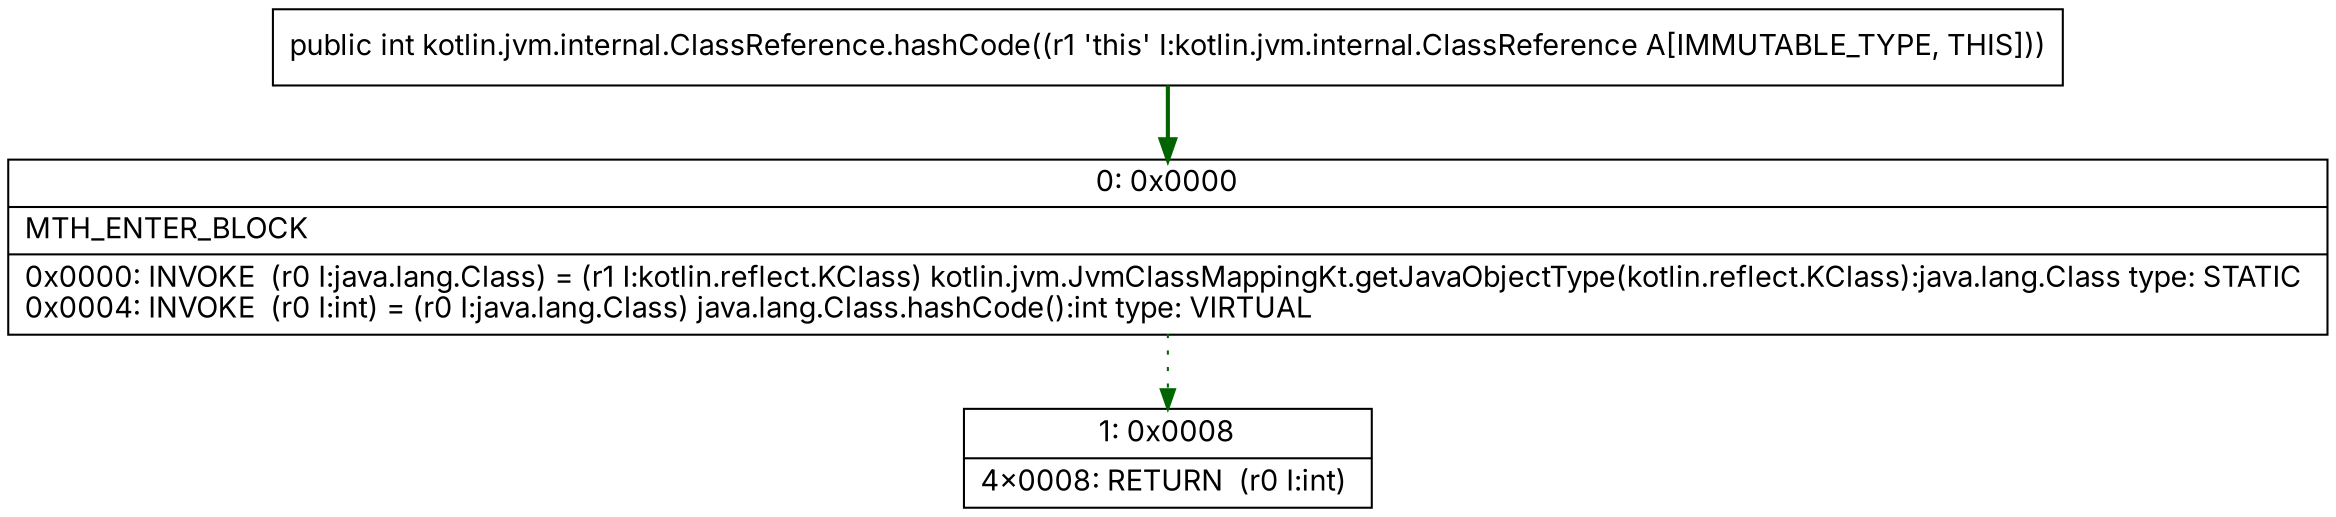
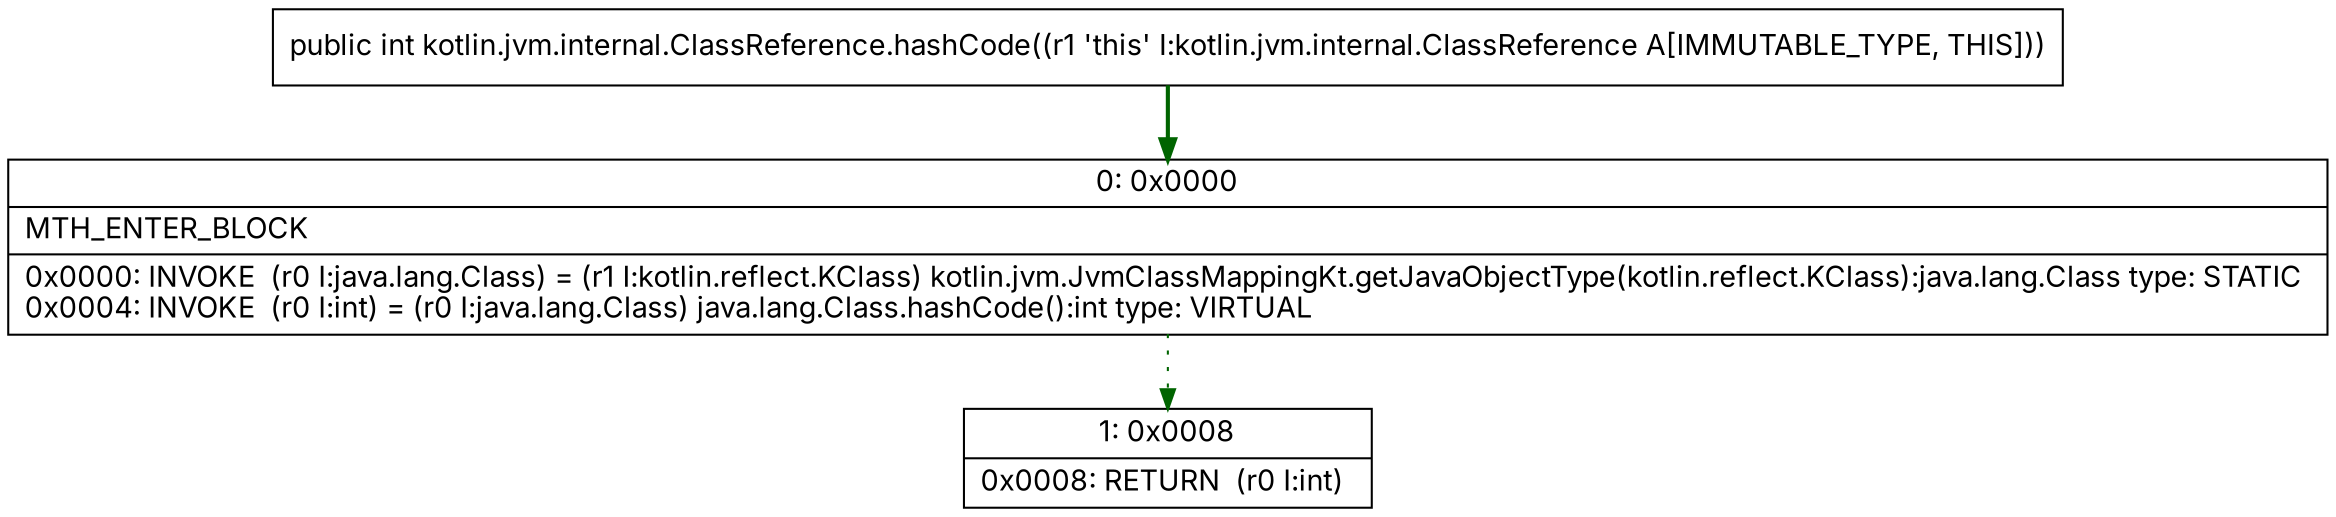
(1168, 482) -> (1167, 482)
